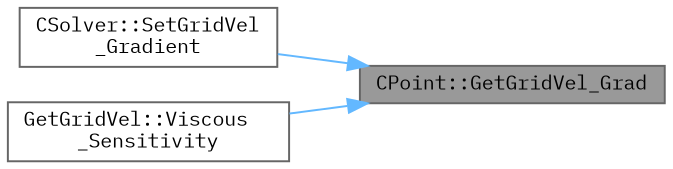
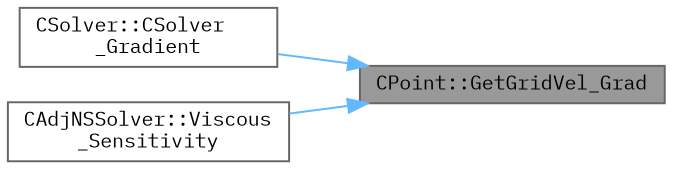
(148, 37) -> (148, 37)
(148, 132) -> (148, 132)
